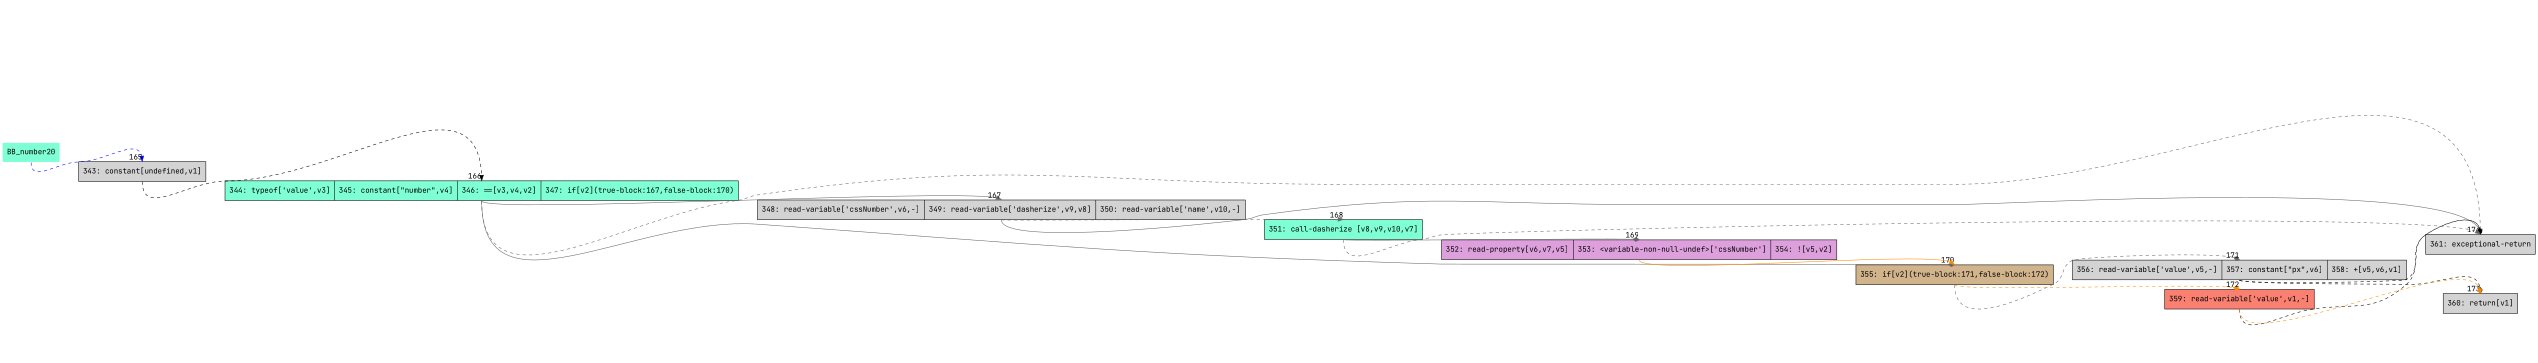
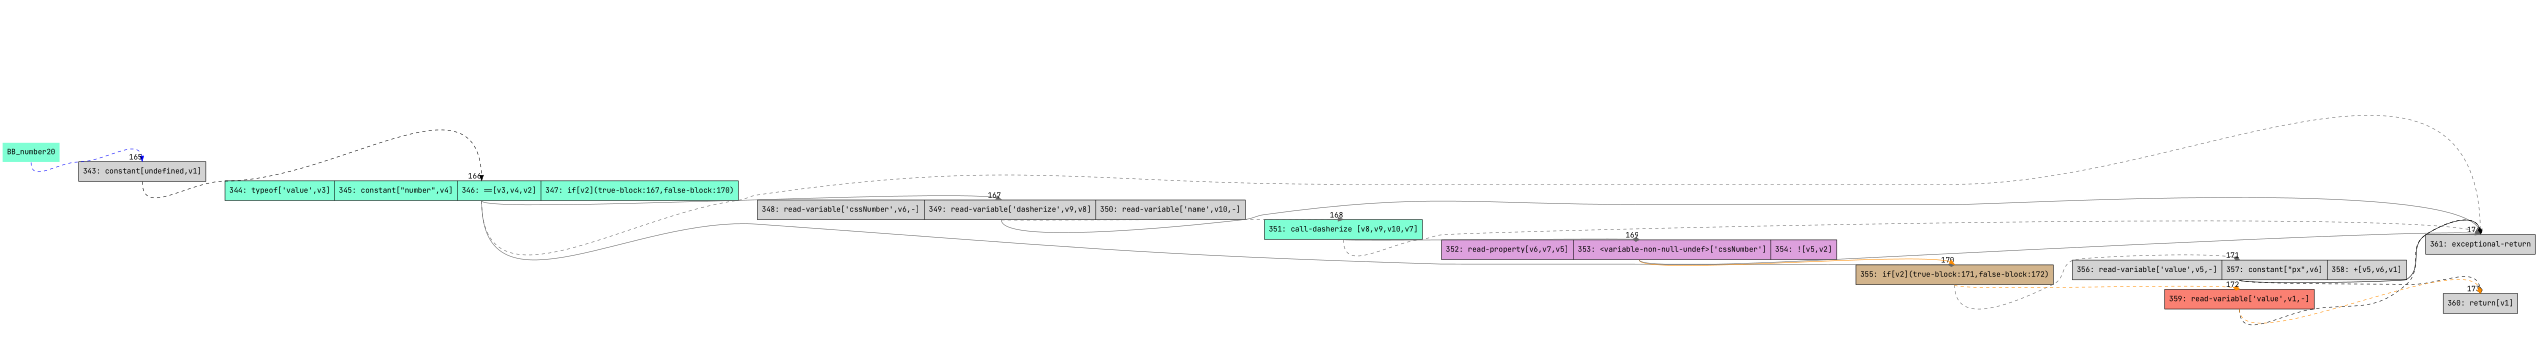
none -> (2057, 248)
(2392, 281) -> (2392, 281)
